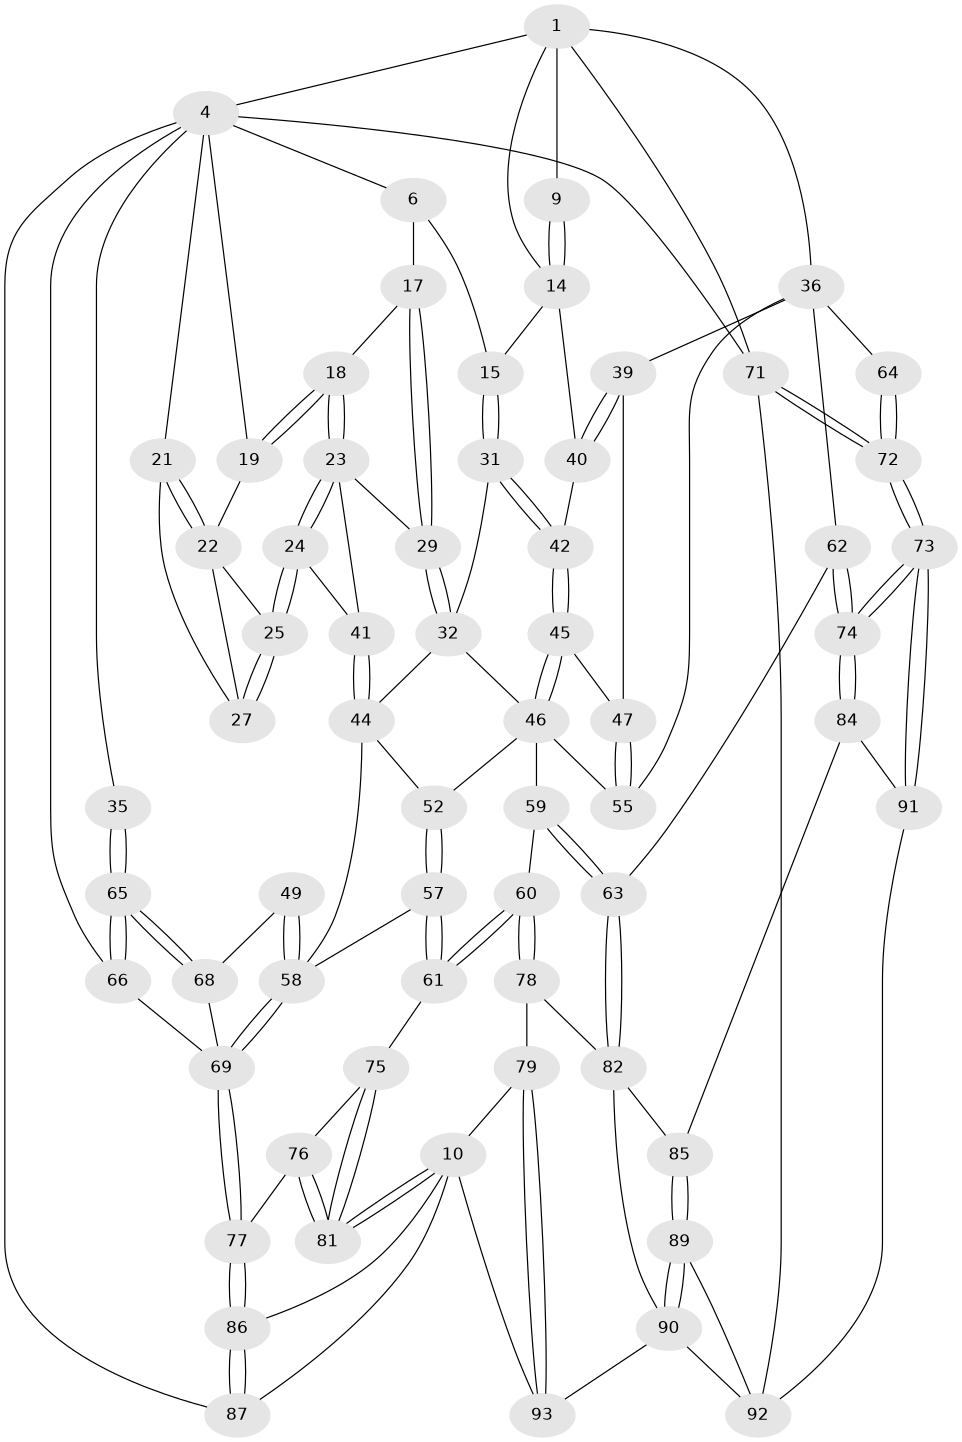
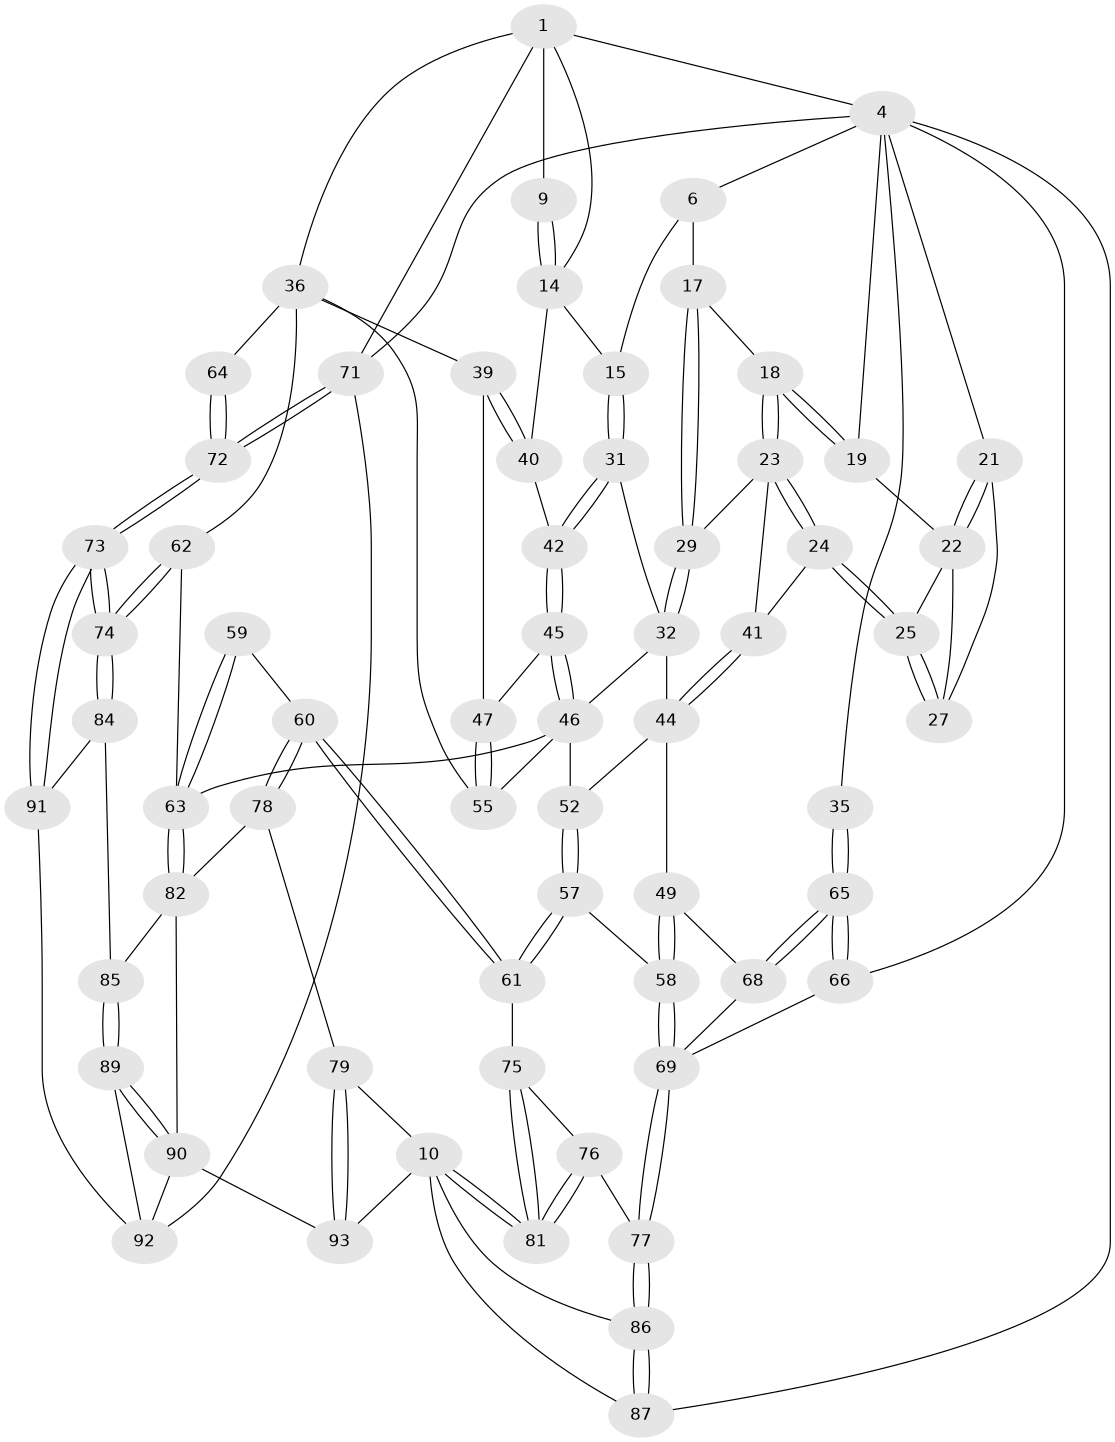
(536, 764) -> (373, 764)
(351, 857) -> (667, 808)
